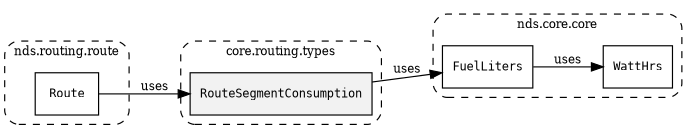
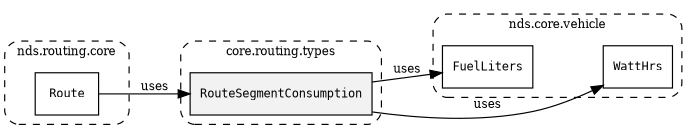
(557, 25) -> (557, 25)
(67, 52) -> (67, 52)
(562, 67) -> (484, 117)
